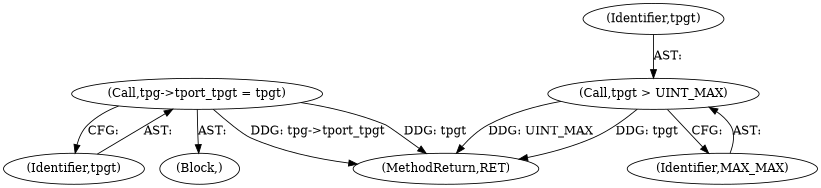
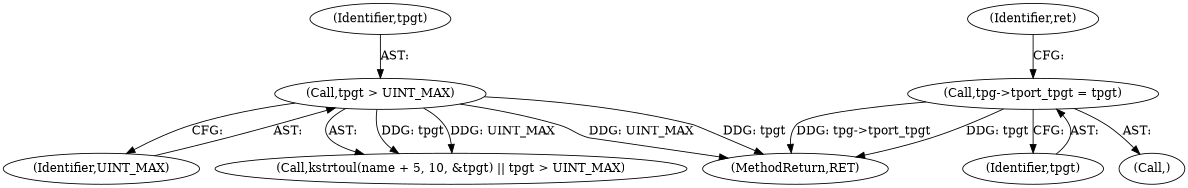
none -> (1033, 19)
(200, 169) -> (1152, 169)
none -> (451, 169)
(722, 169) -> (101, 169)
